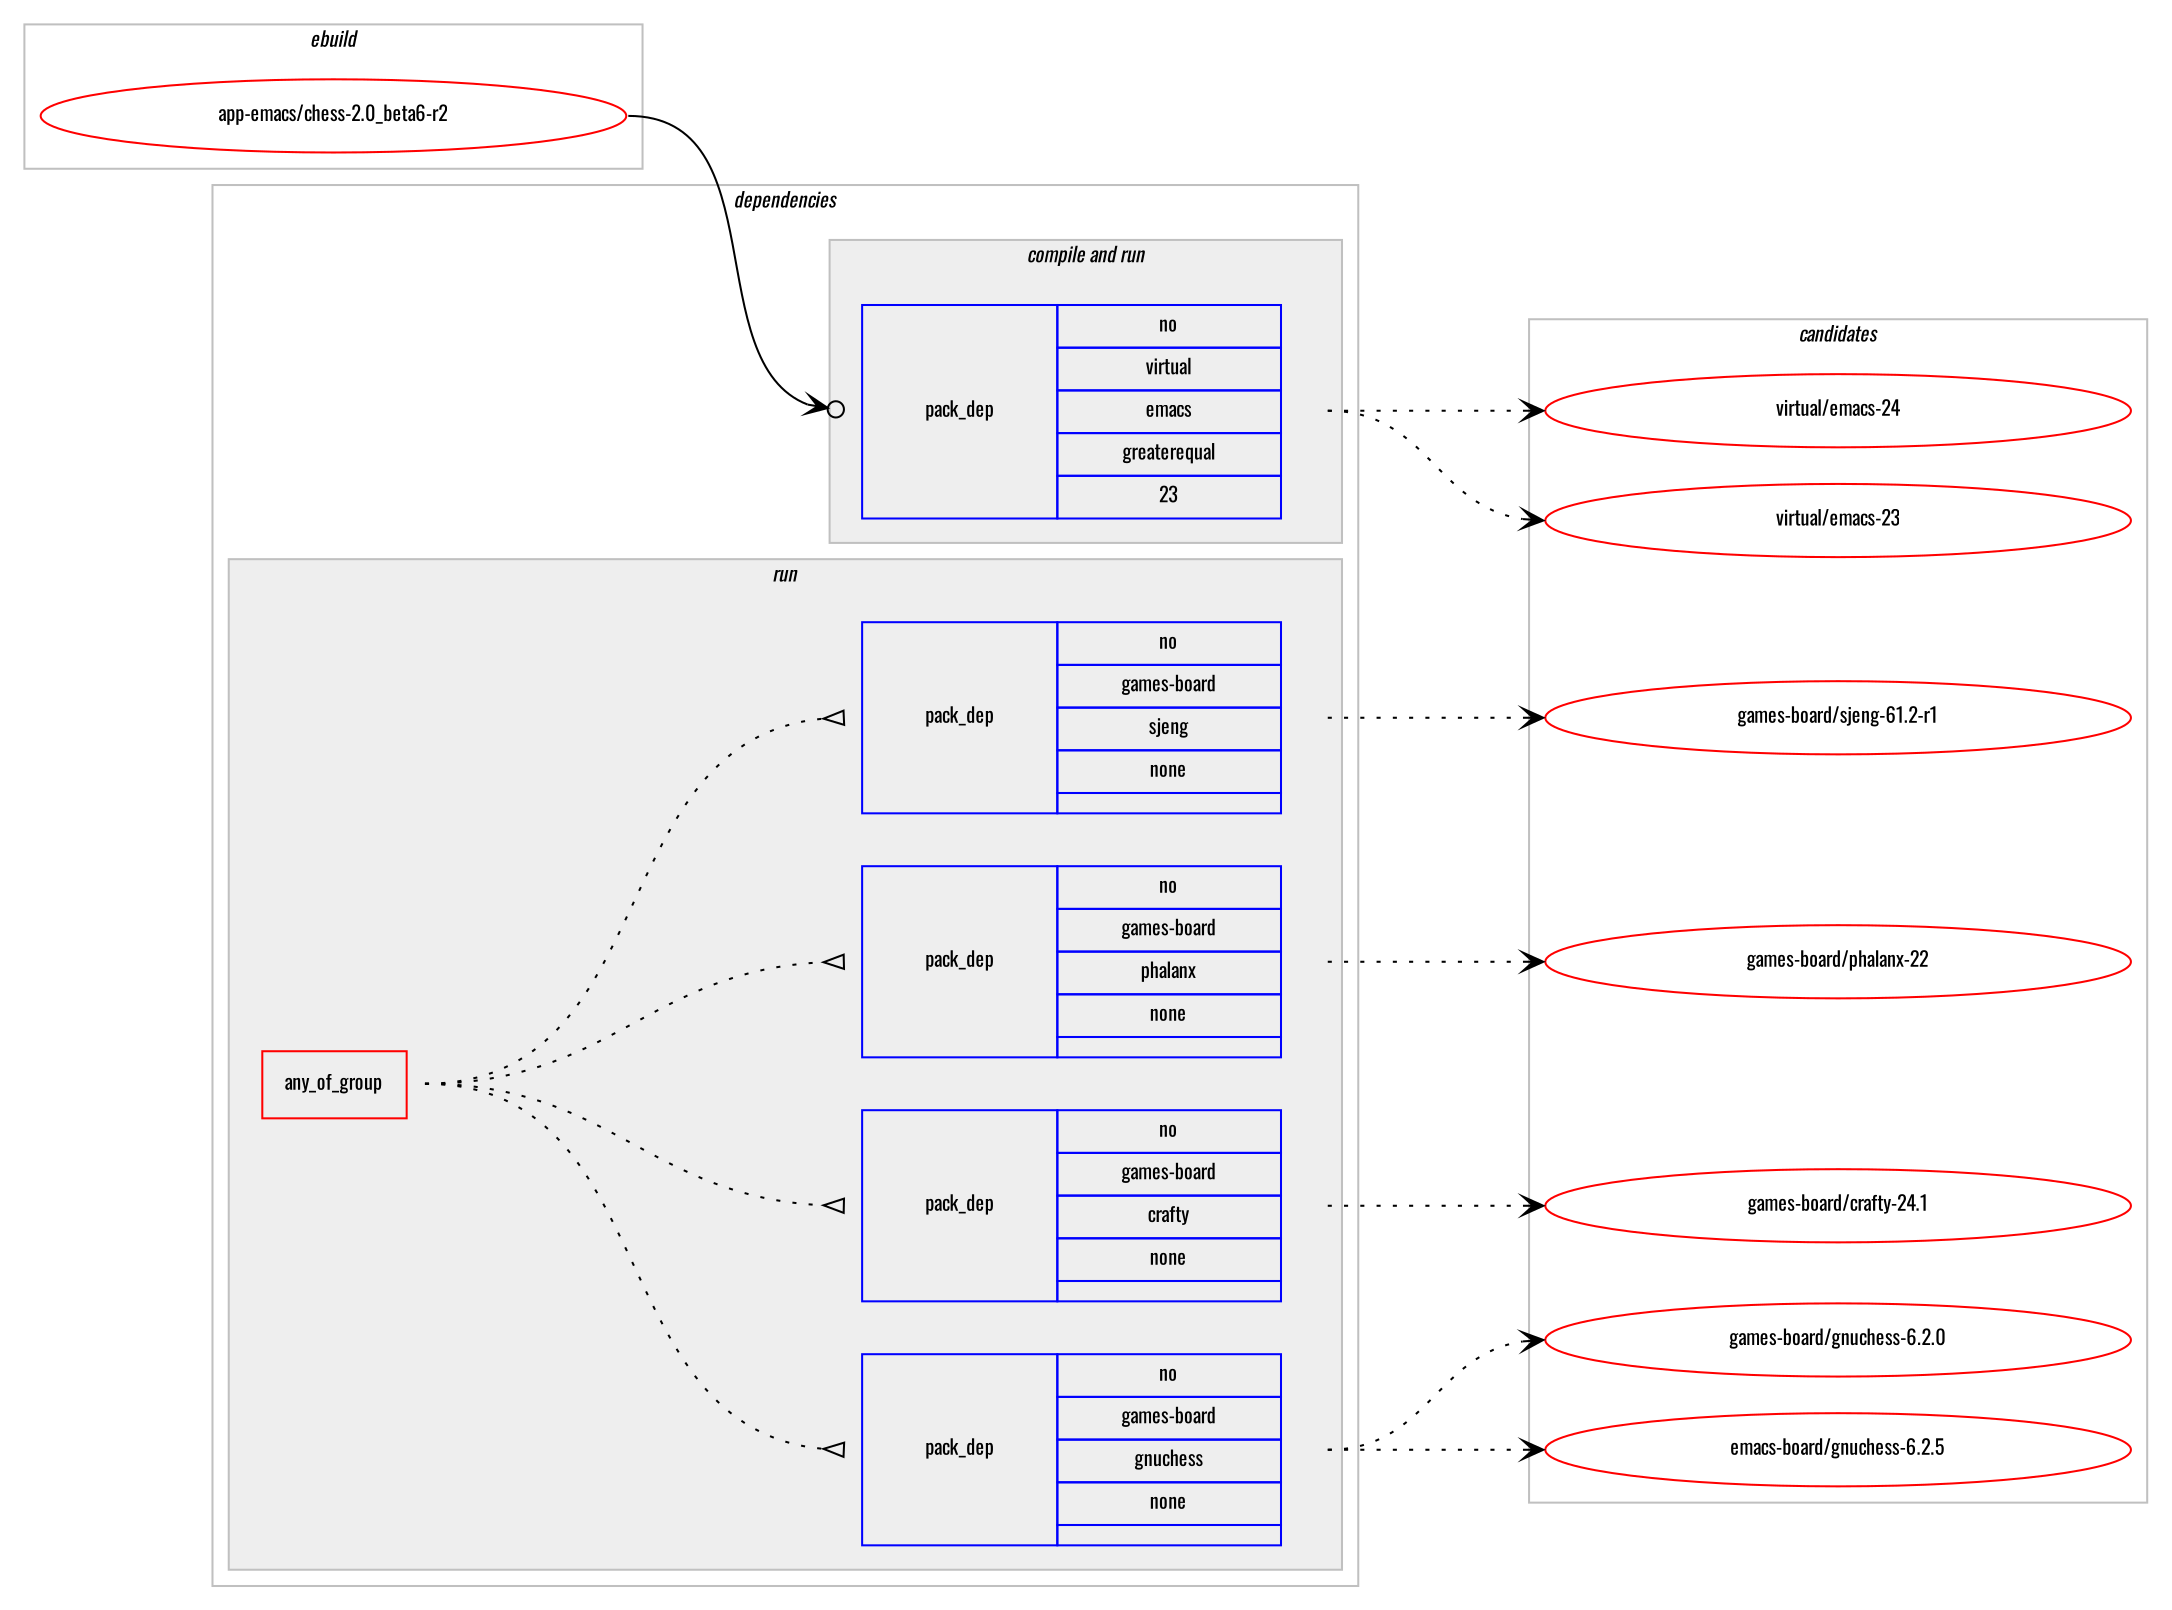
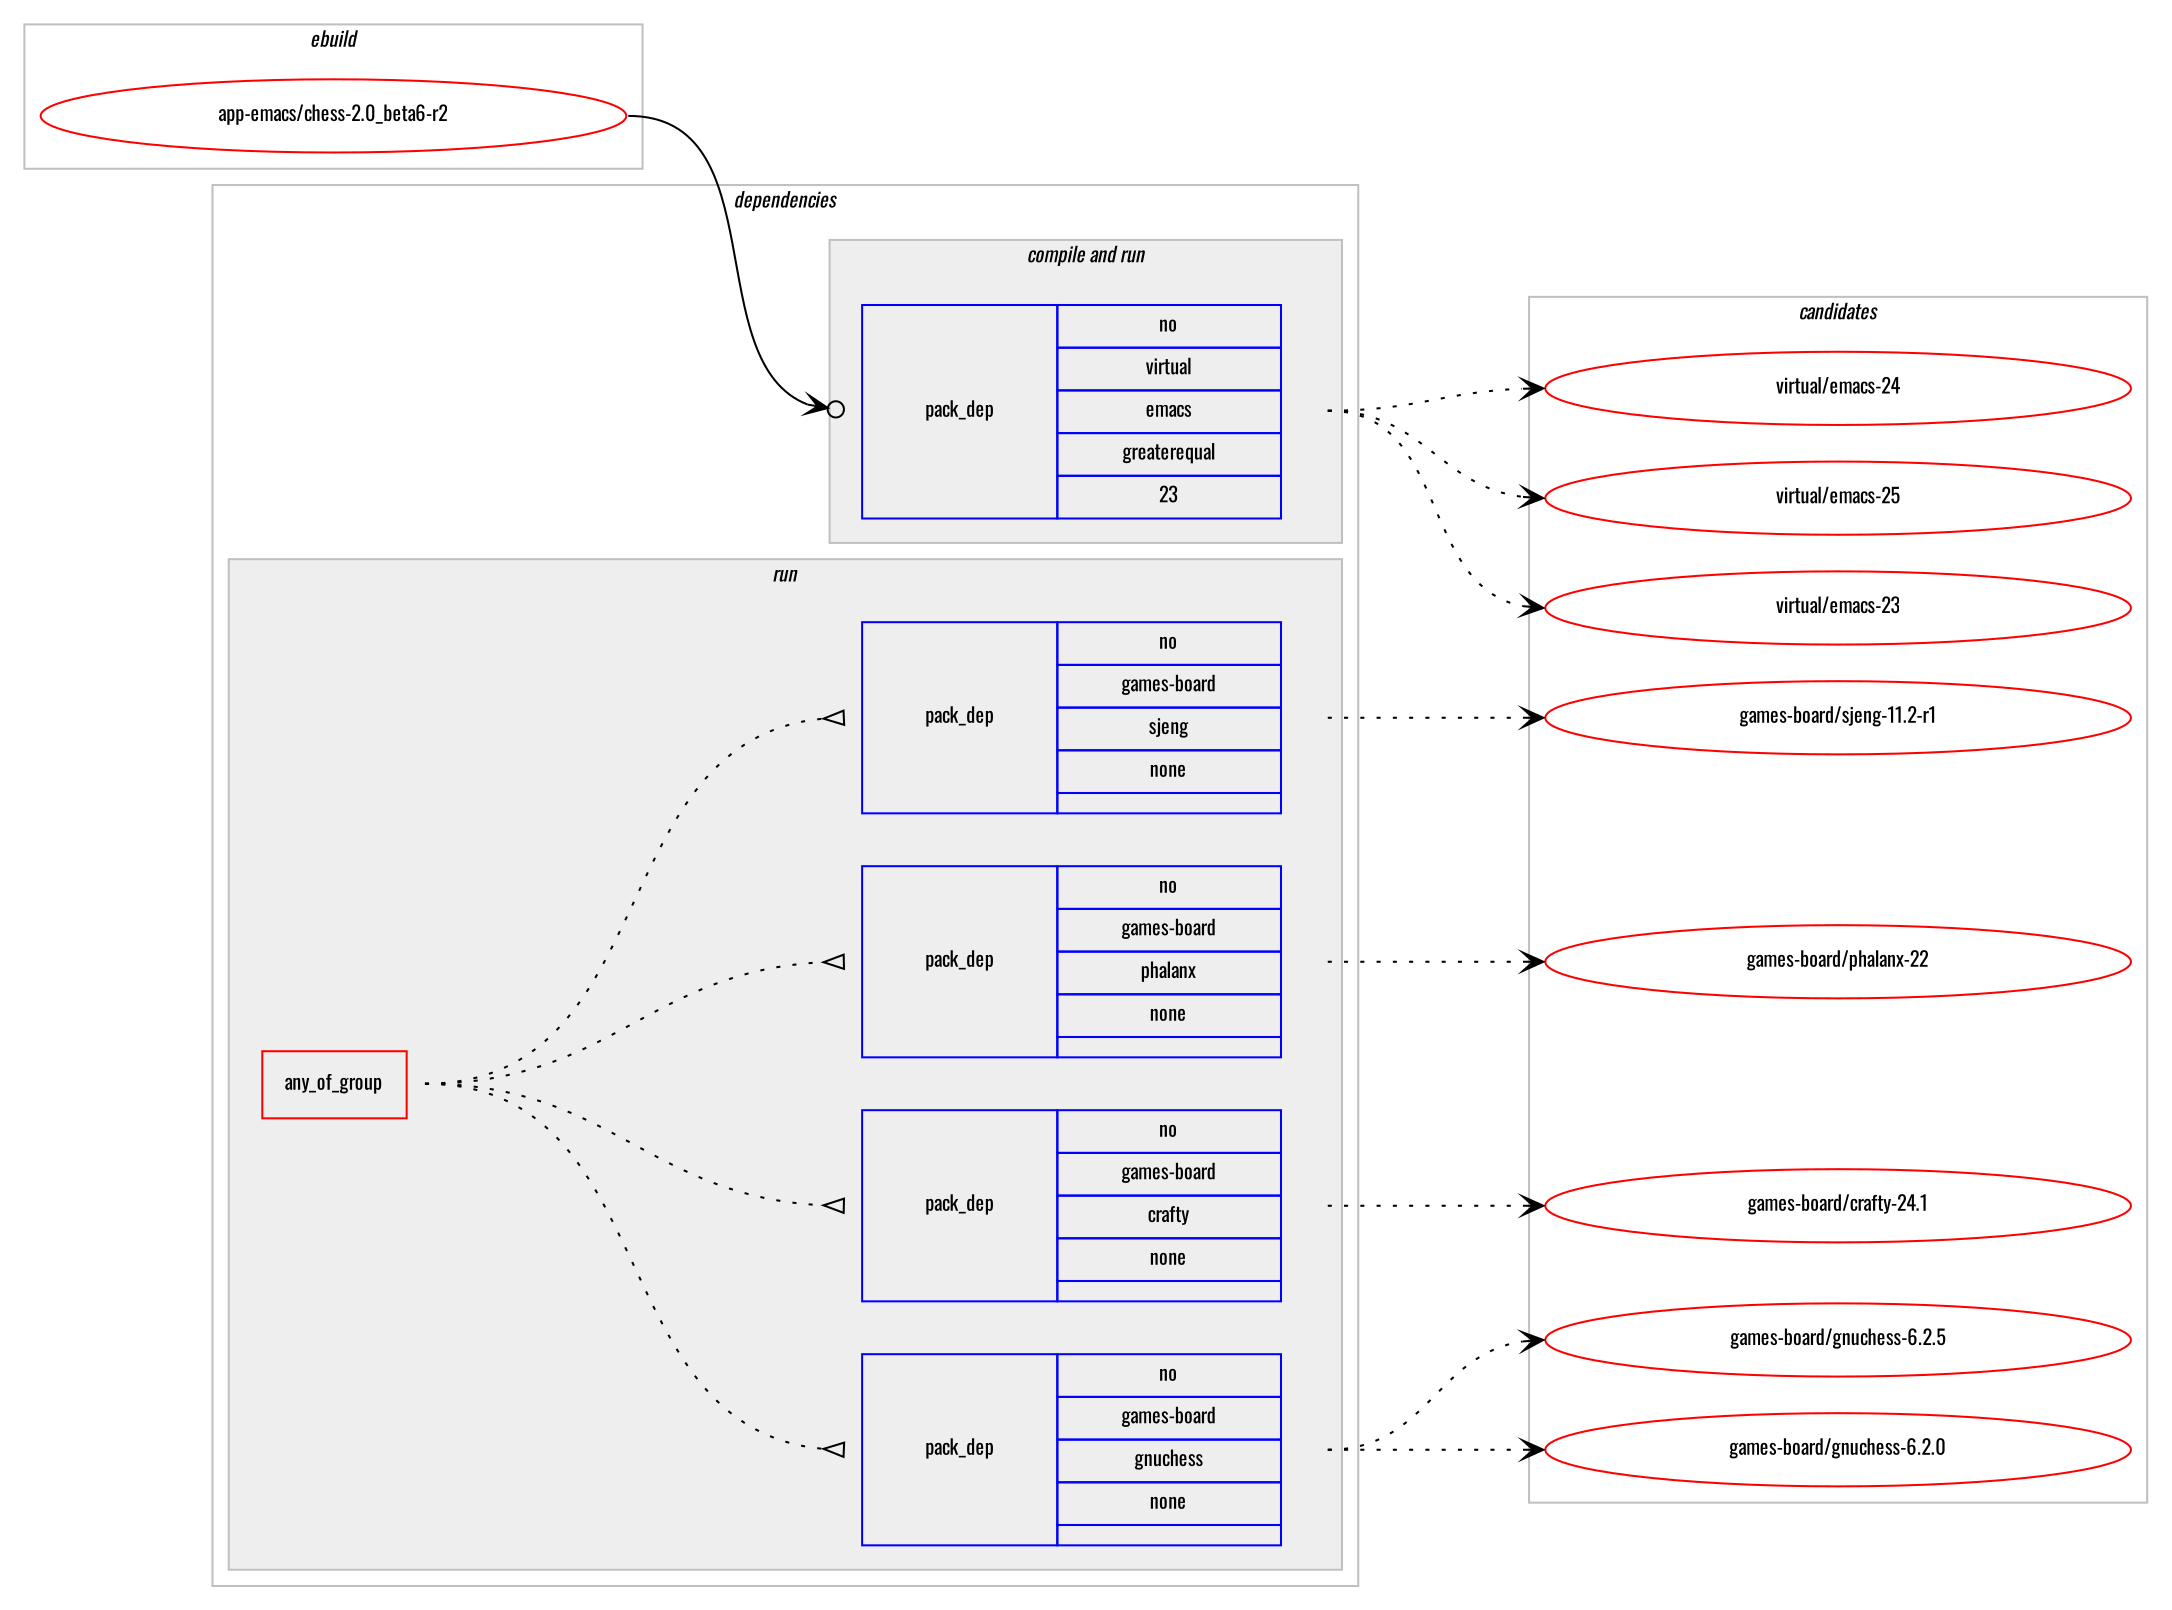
none -> (1838, 498)
(1838, 718) -> (1838, 718)
(1838, 1450) -> (1838, 1340)
